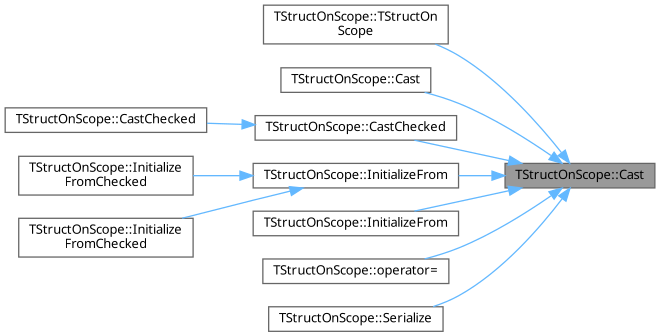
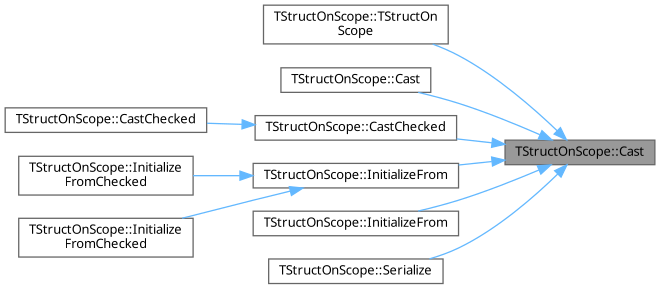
(356, 271) -> none
